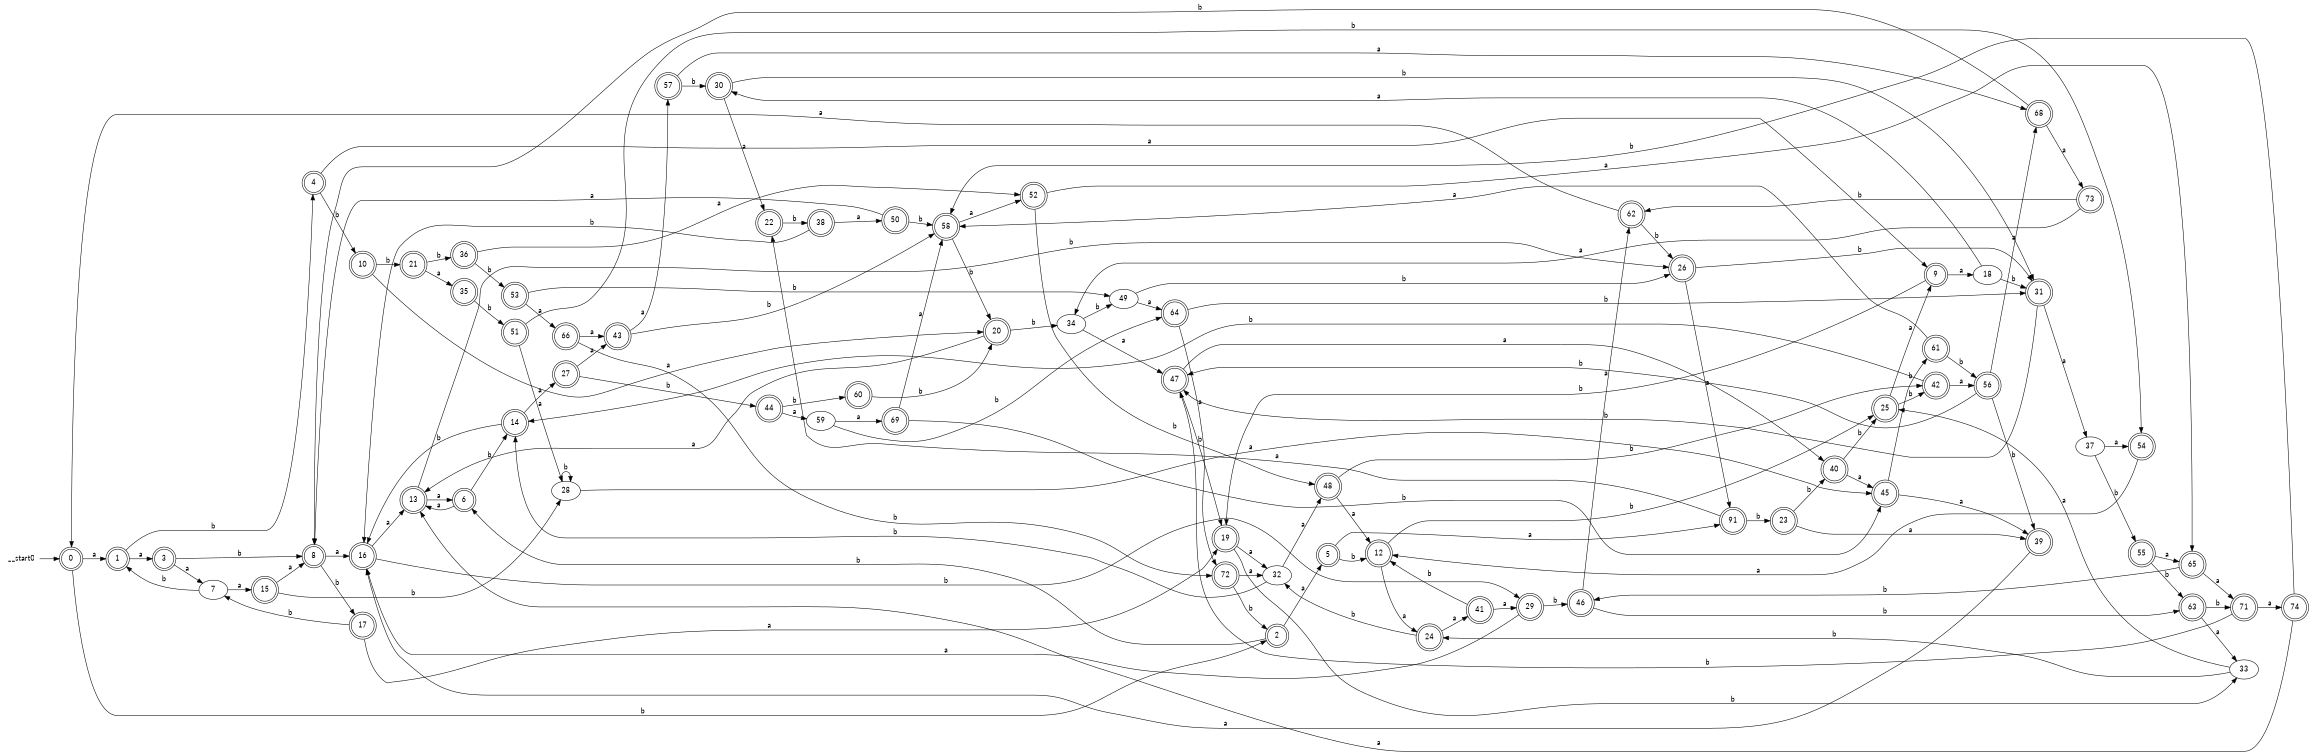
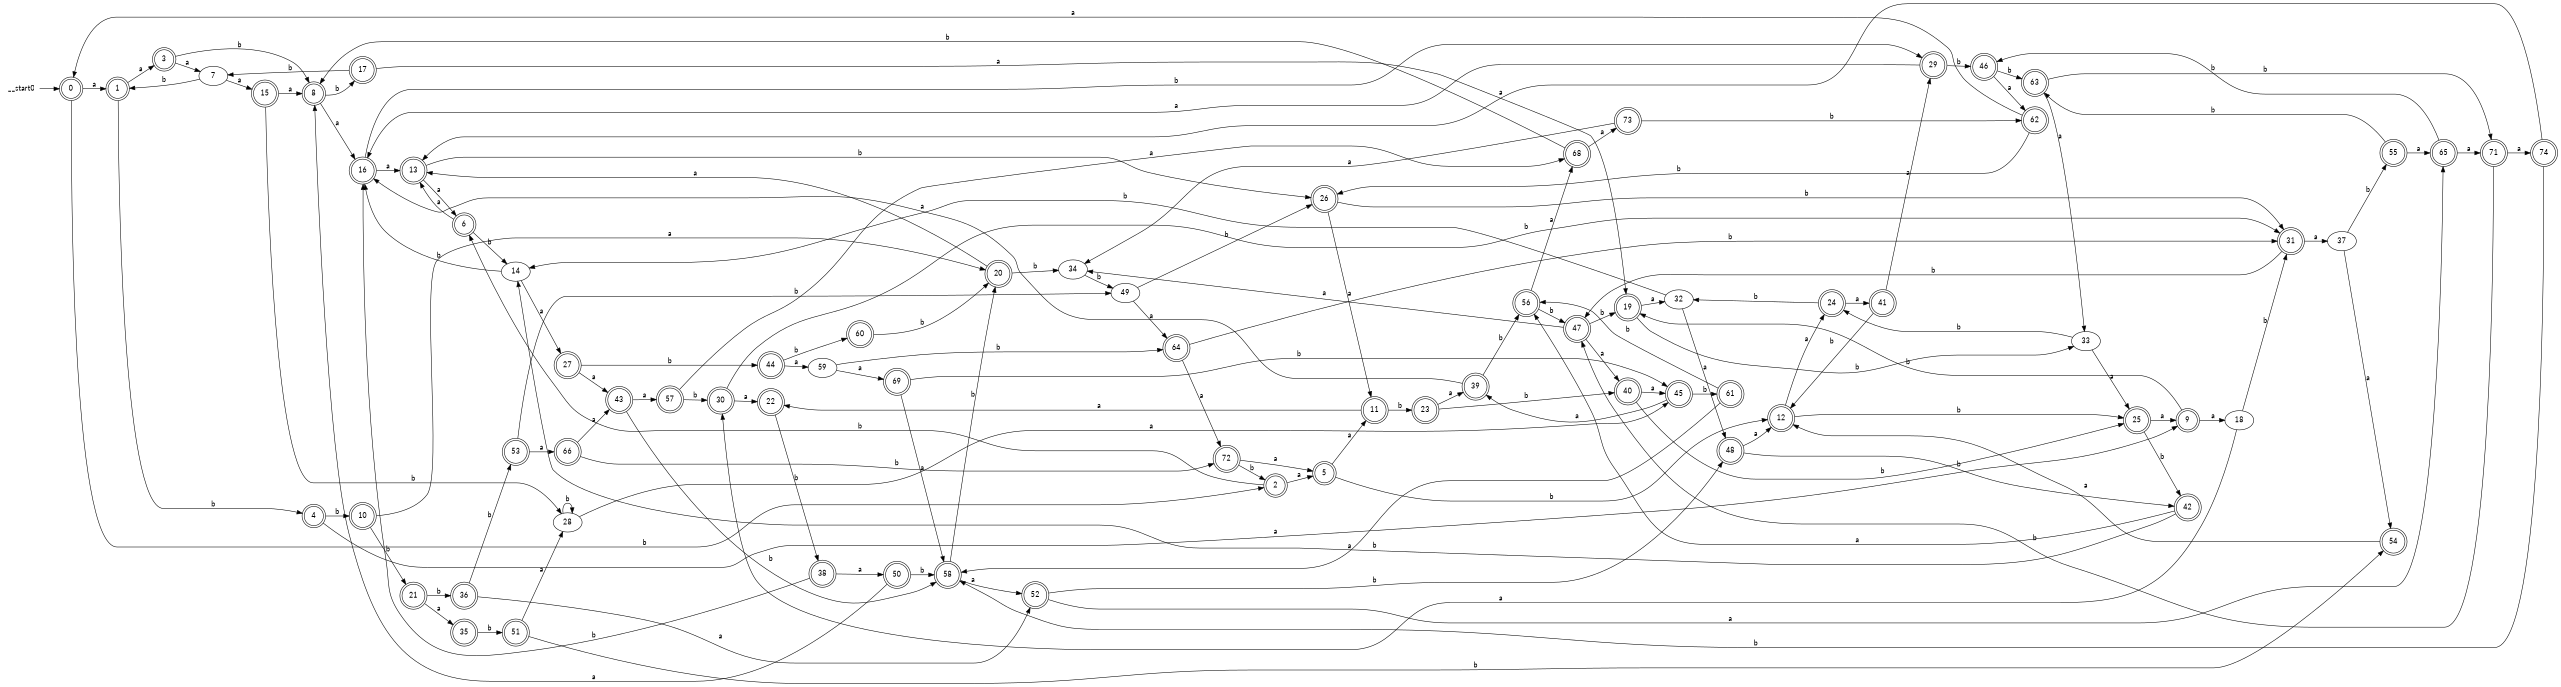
(1120, 350) -> (1328, 300)
(515, 423) -> (516, 272)
(2012, 461) -> (1500, 347)
(1733, 521) -> (1375, 410)
(1251, 575) -> (1274, 465)
